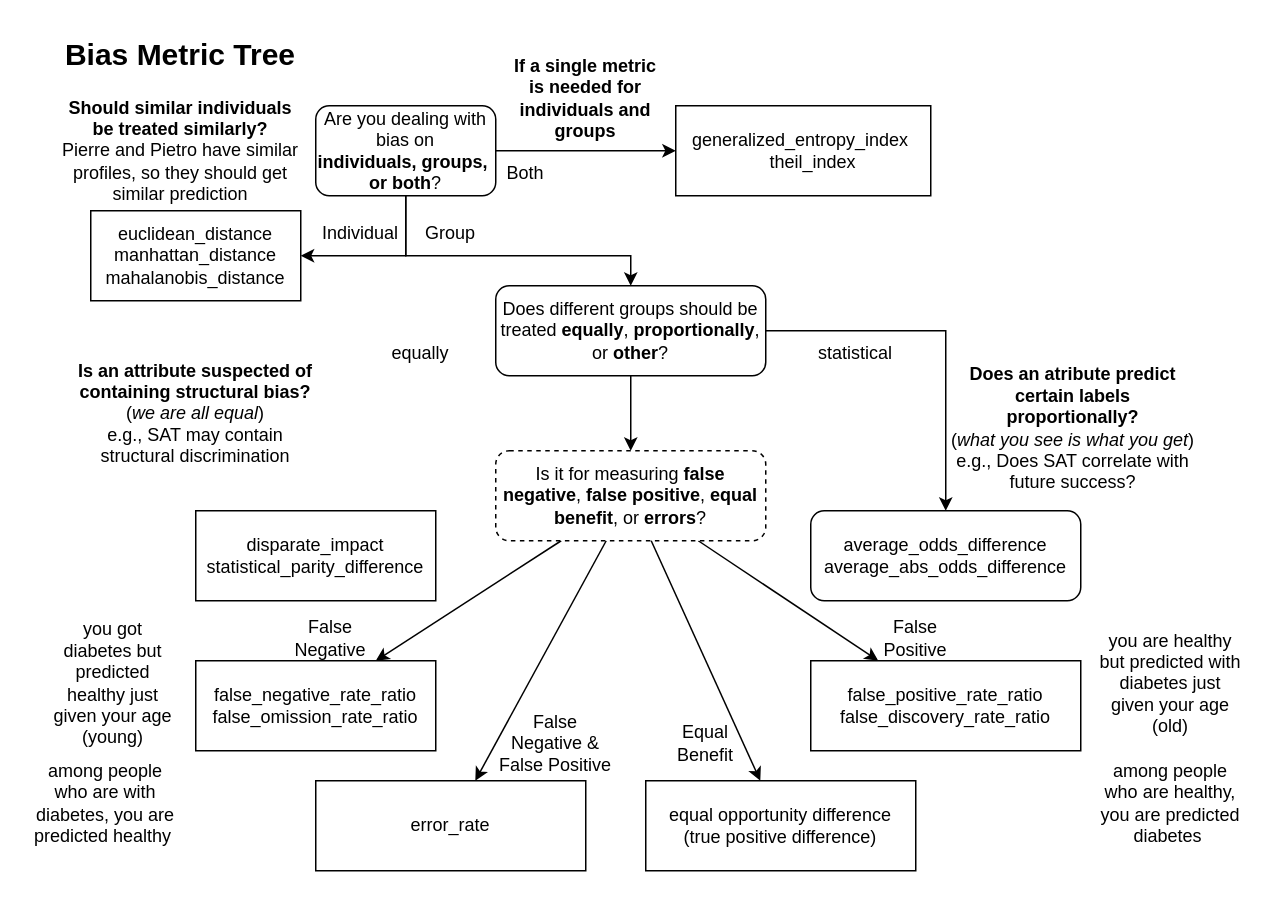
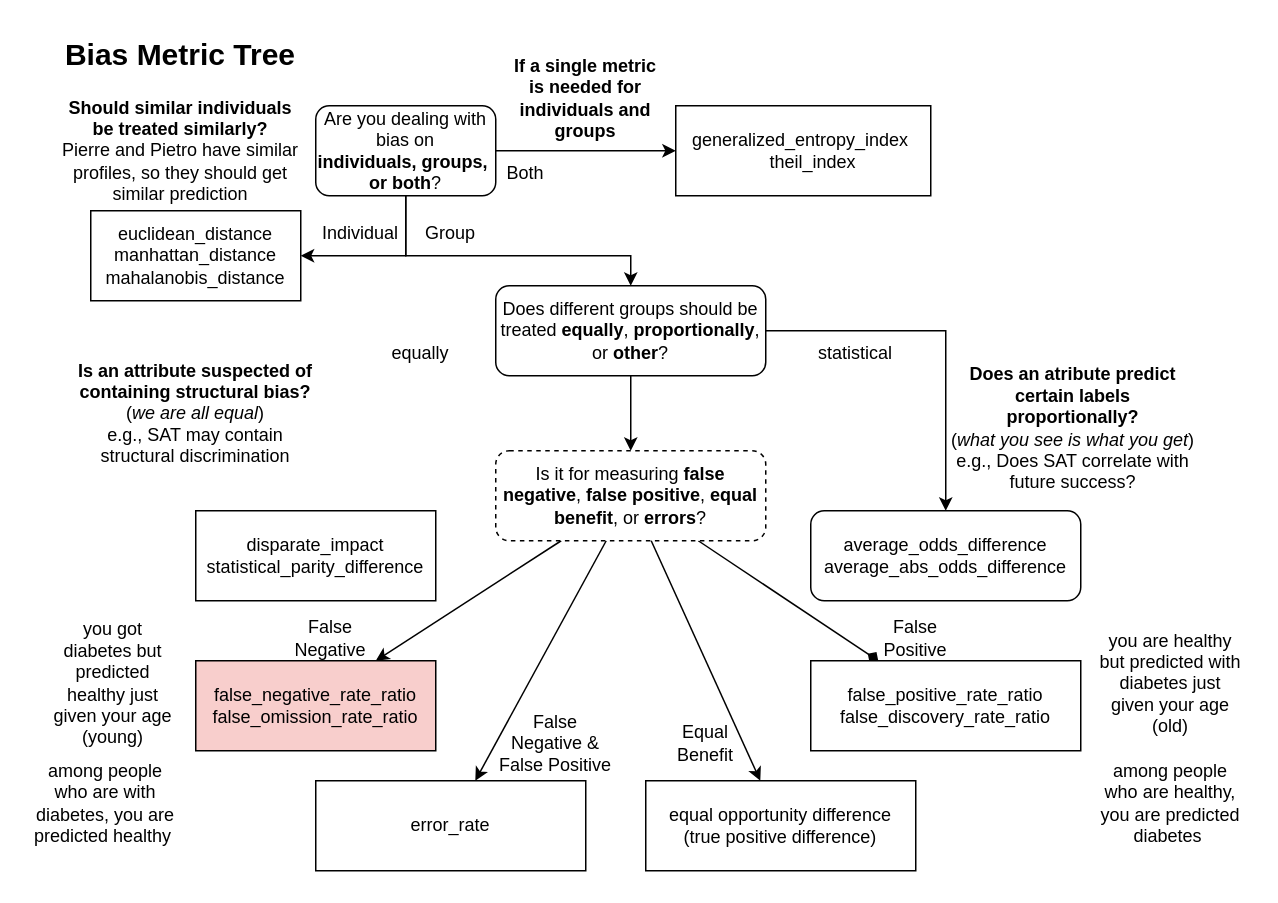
(869, 654) -> (868, 654)
(316, 706) -> (316, 706)
